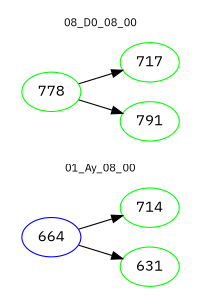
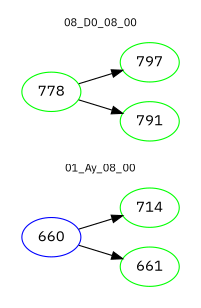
(150, 62) -> (150, 62)
(51, 237) -> (51, 237)
(150, 267) -> (150, 267)
